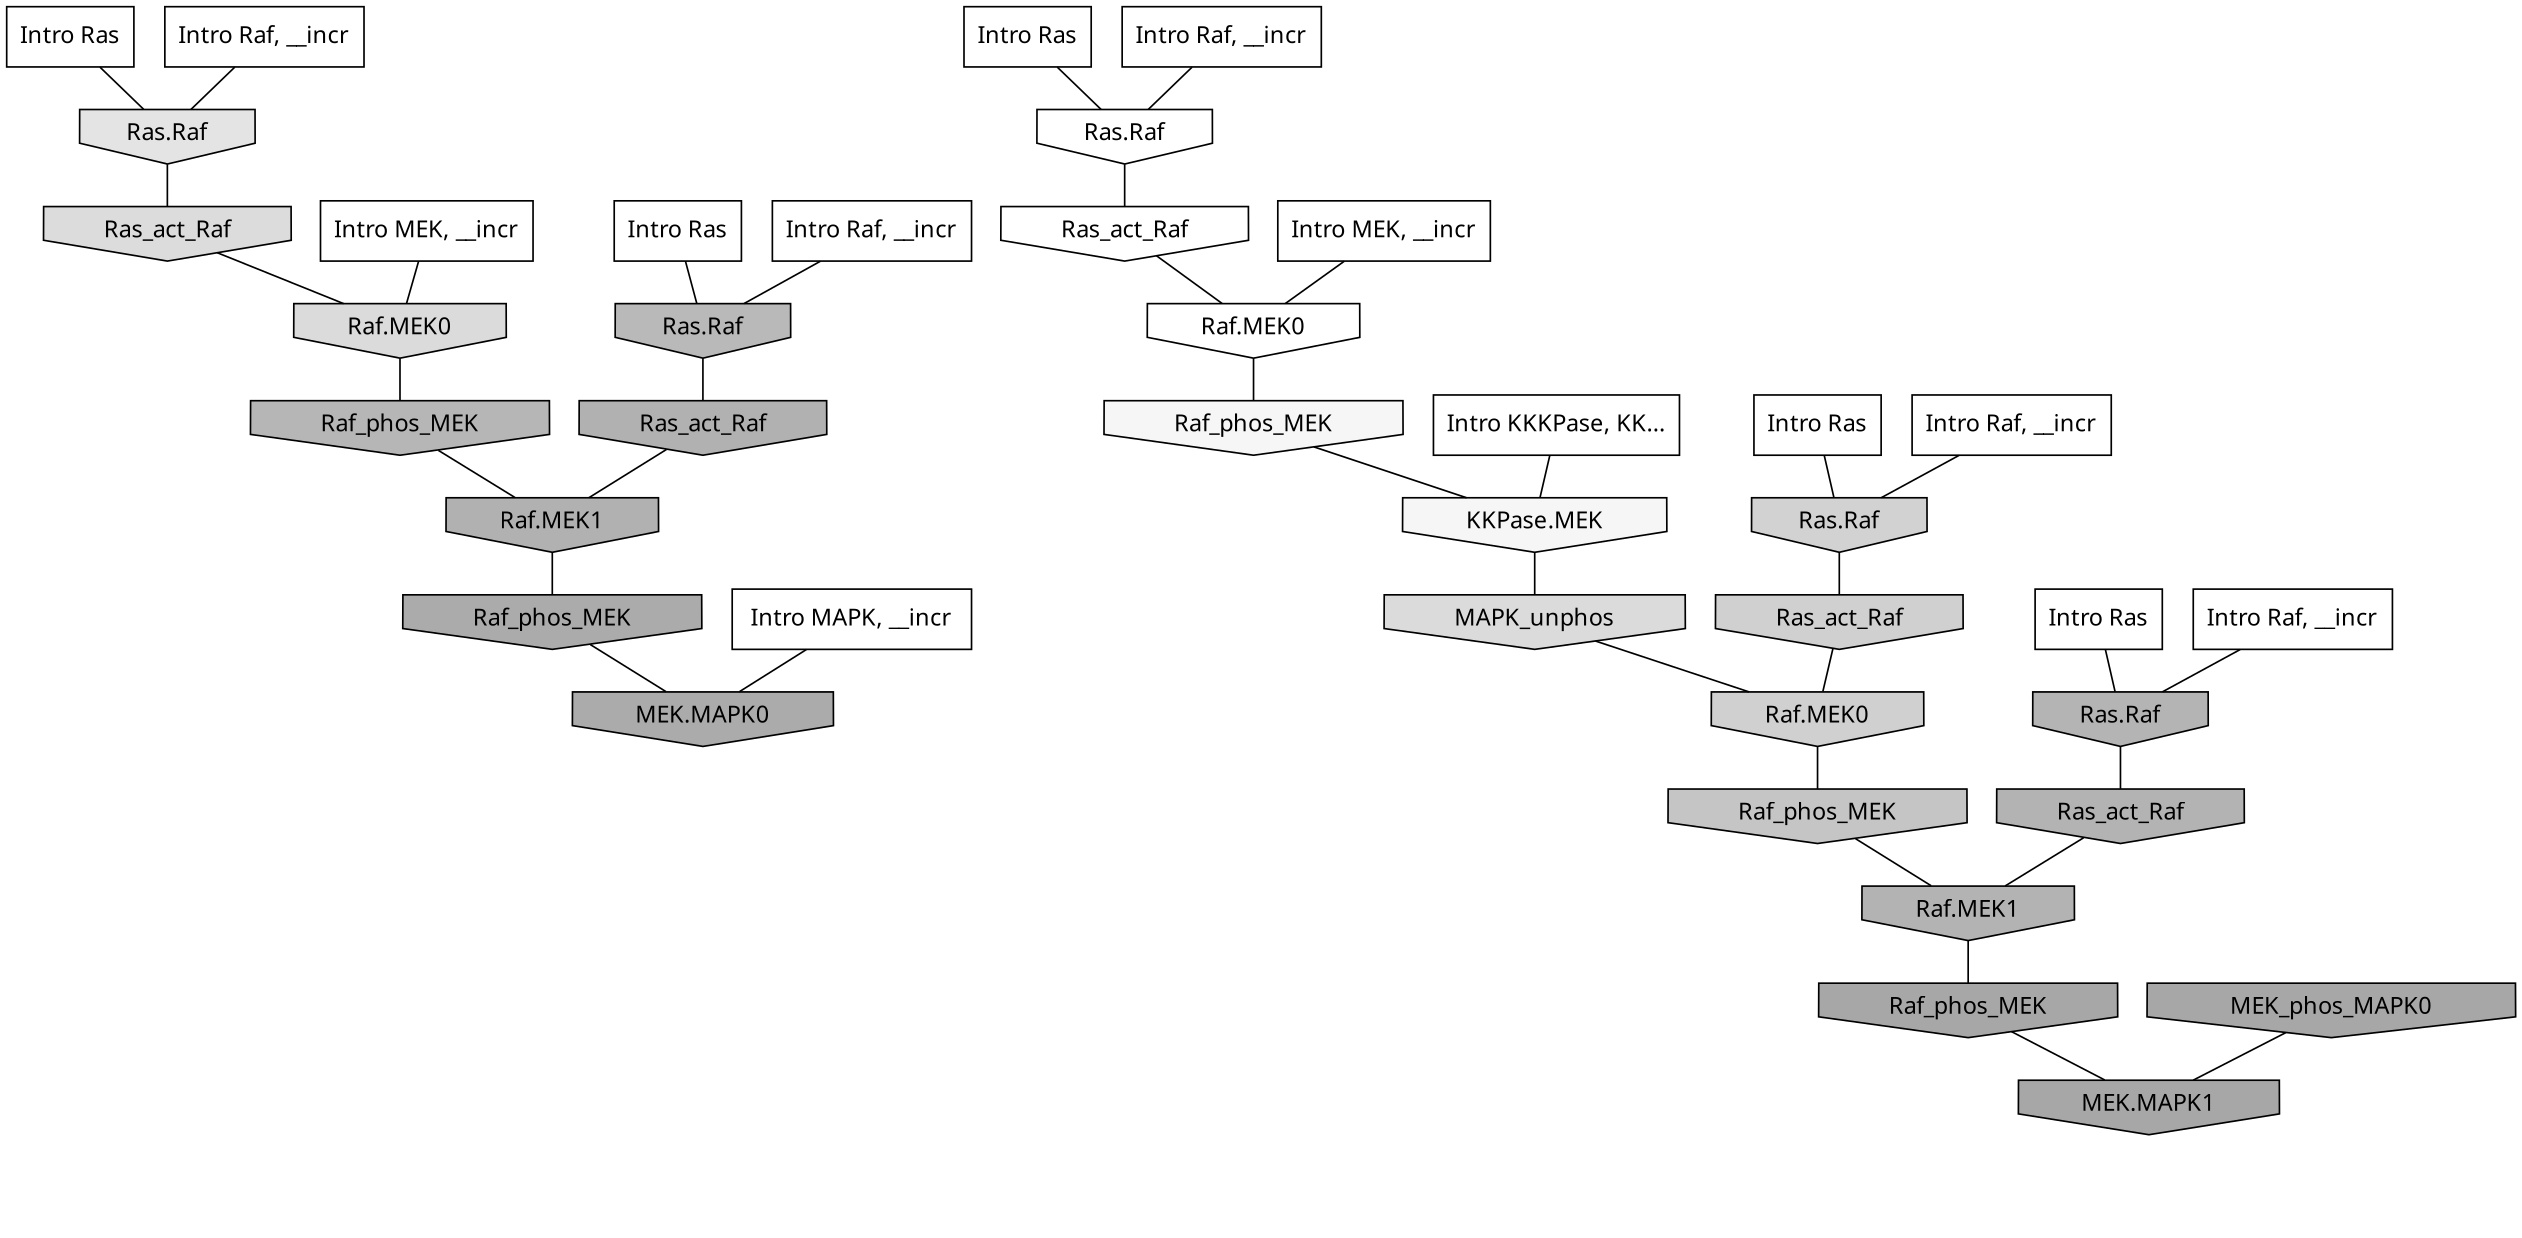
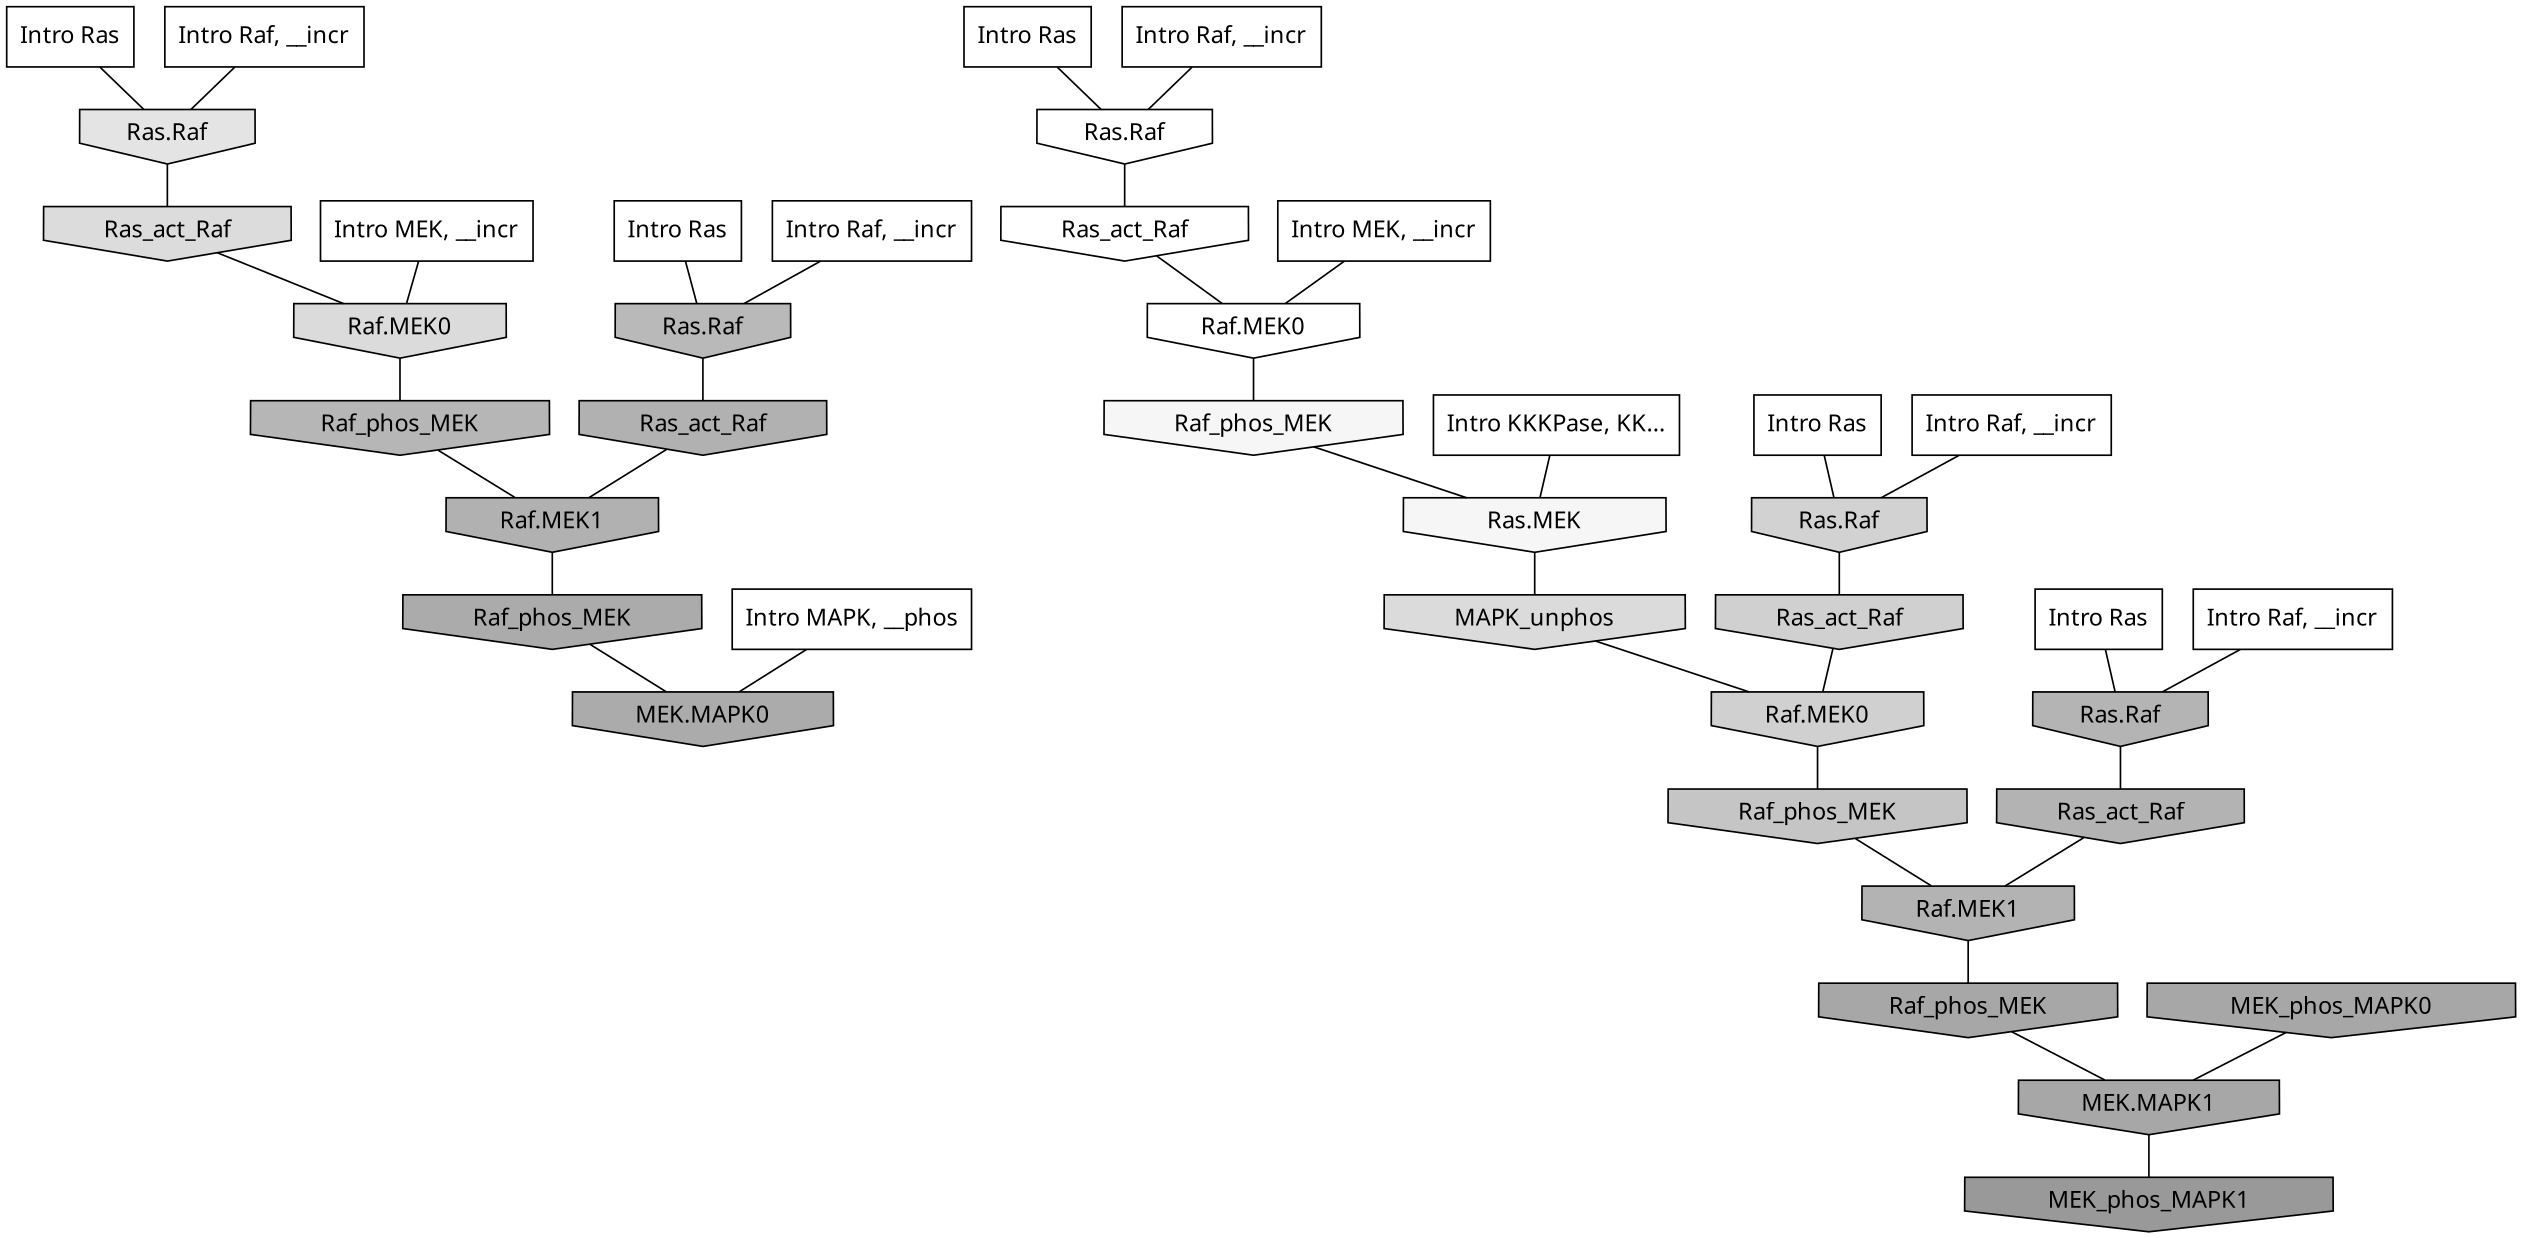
(1535, 522) -> (1535, 522)
(852, 619) -> (852, 619)
none -> (2149, 1202)
